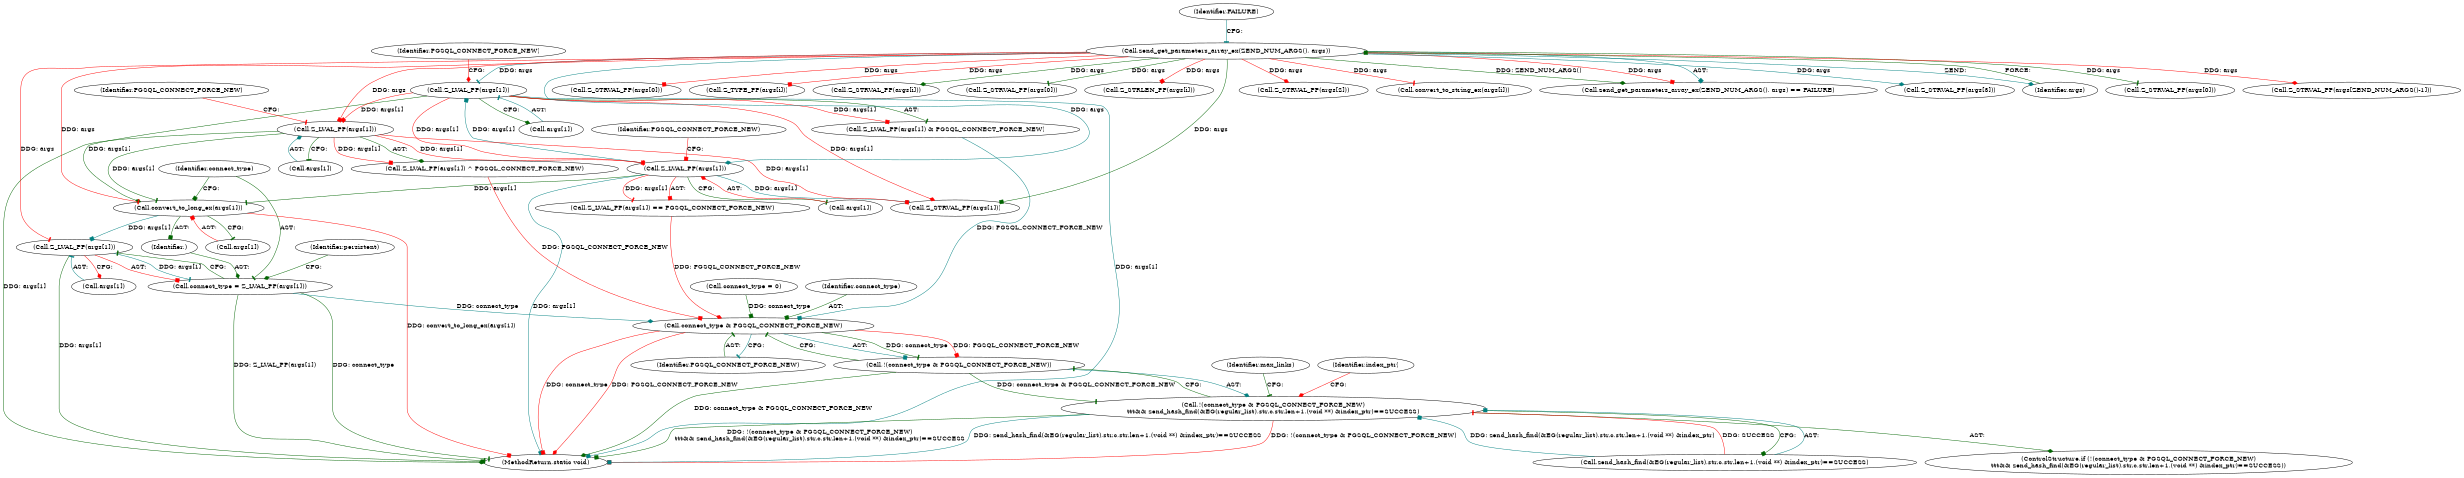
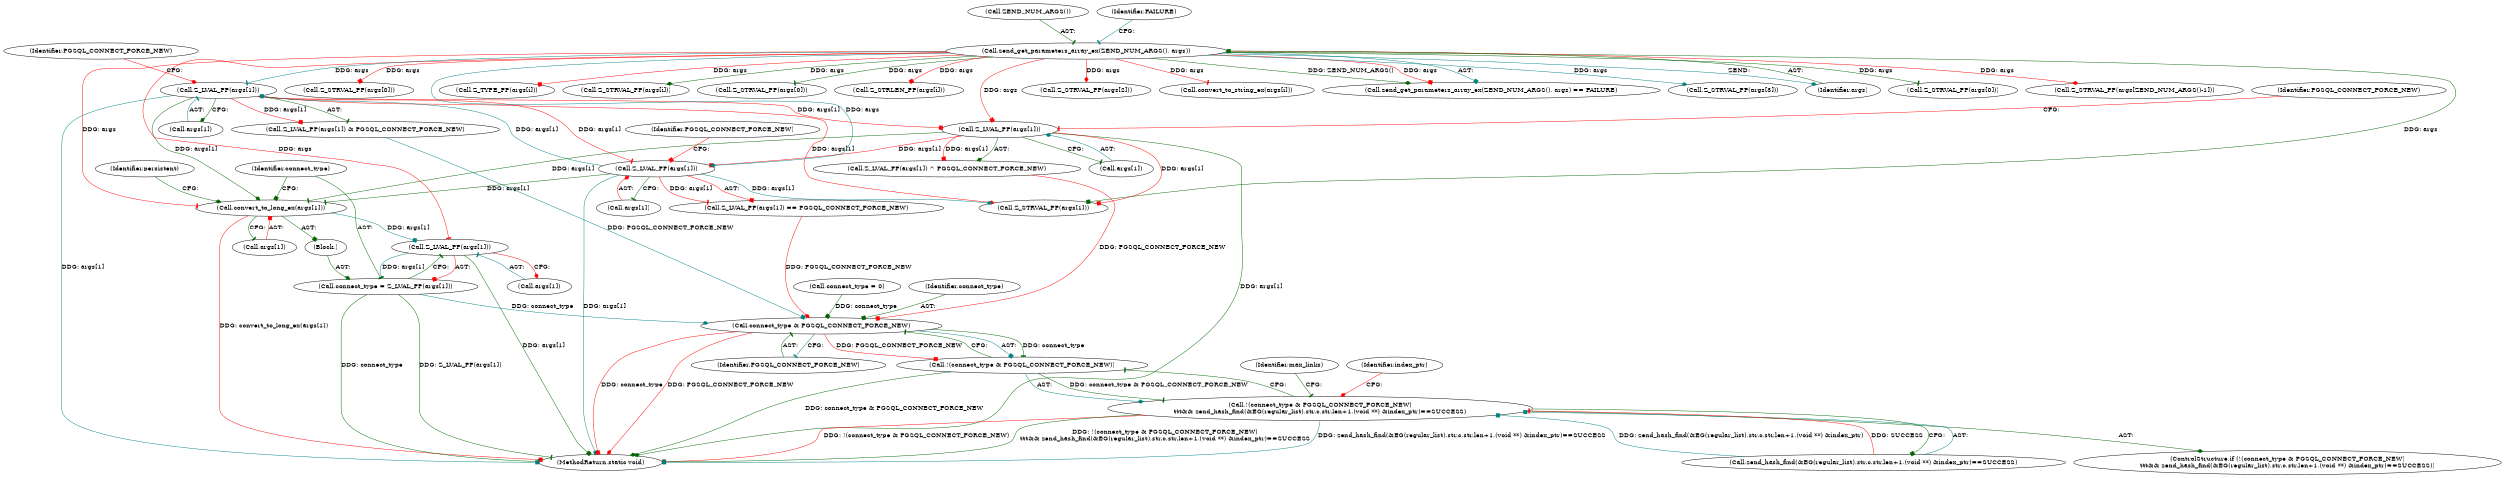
none -> (1028, 12)
(2019, 71) -> (1797, 71)
(169, 247) -> (326, 247)
(299, 267) -> (184, 192)
